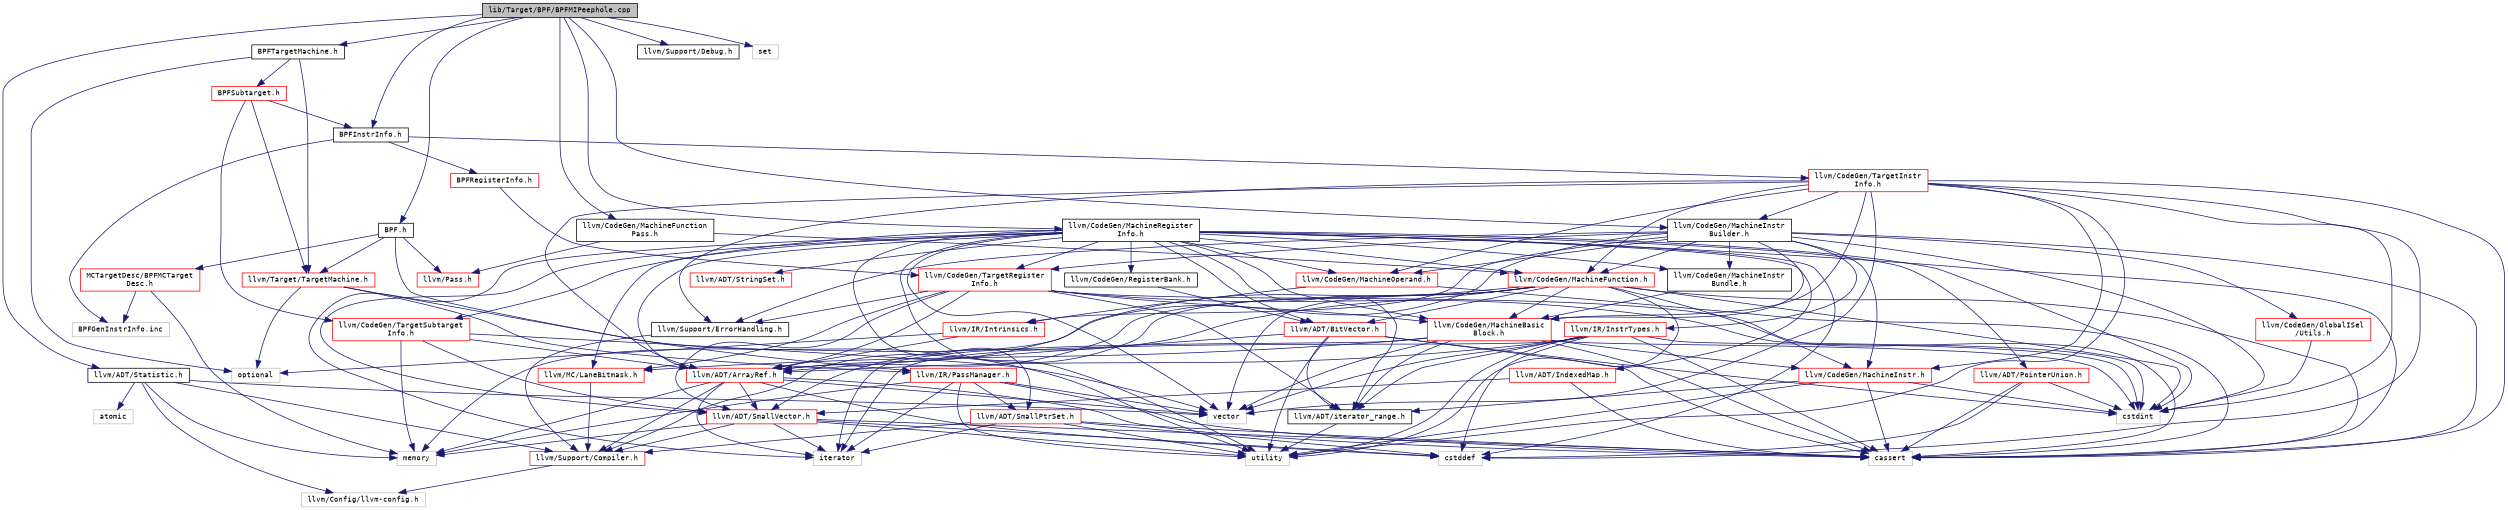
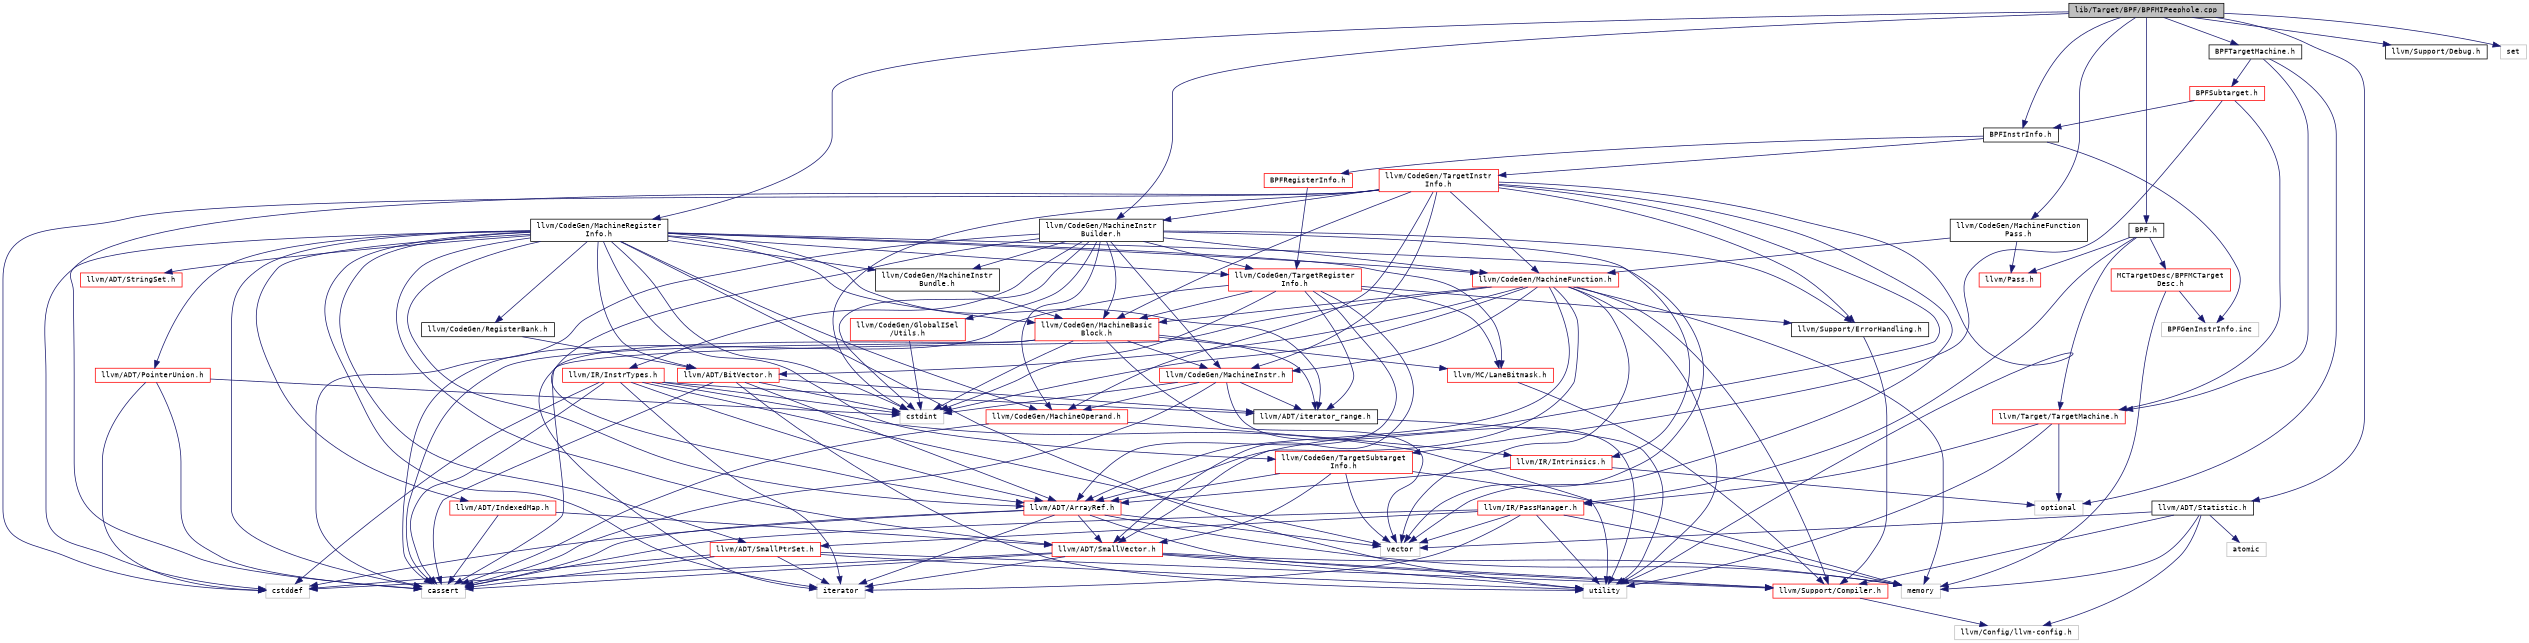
none -> (1145, 395)
